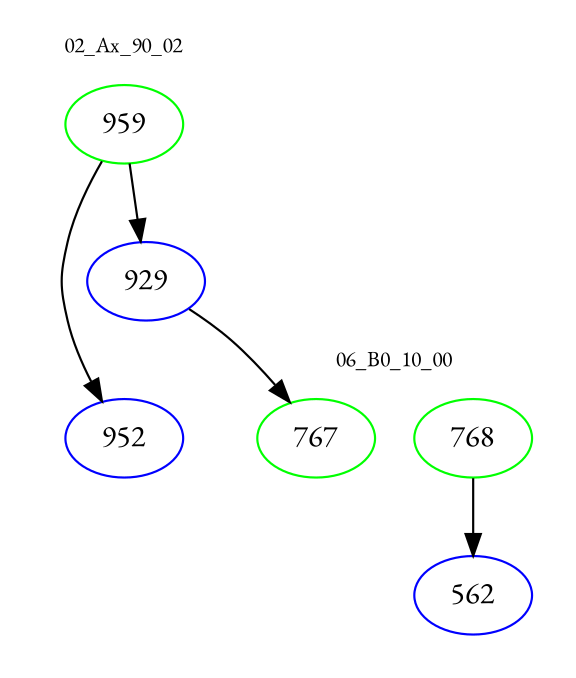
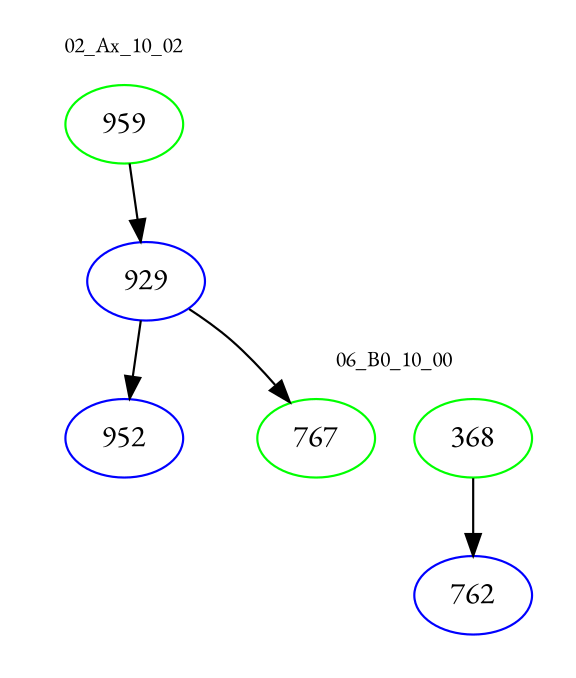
(124, 47) -> (124, 47)
(62, 270) -> (137, 348)
(473, 438) -> (473, 438)
(473, 595) -> (473, 595)
